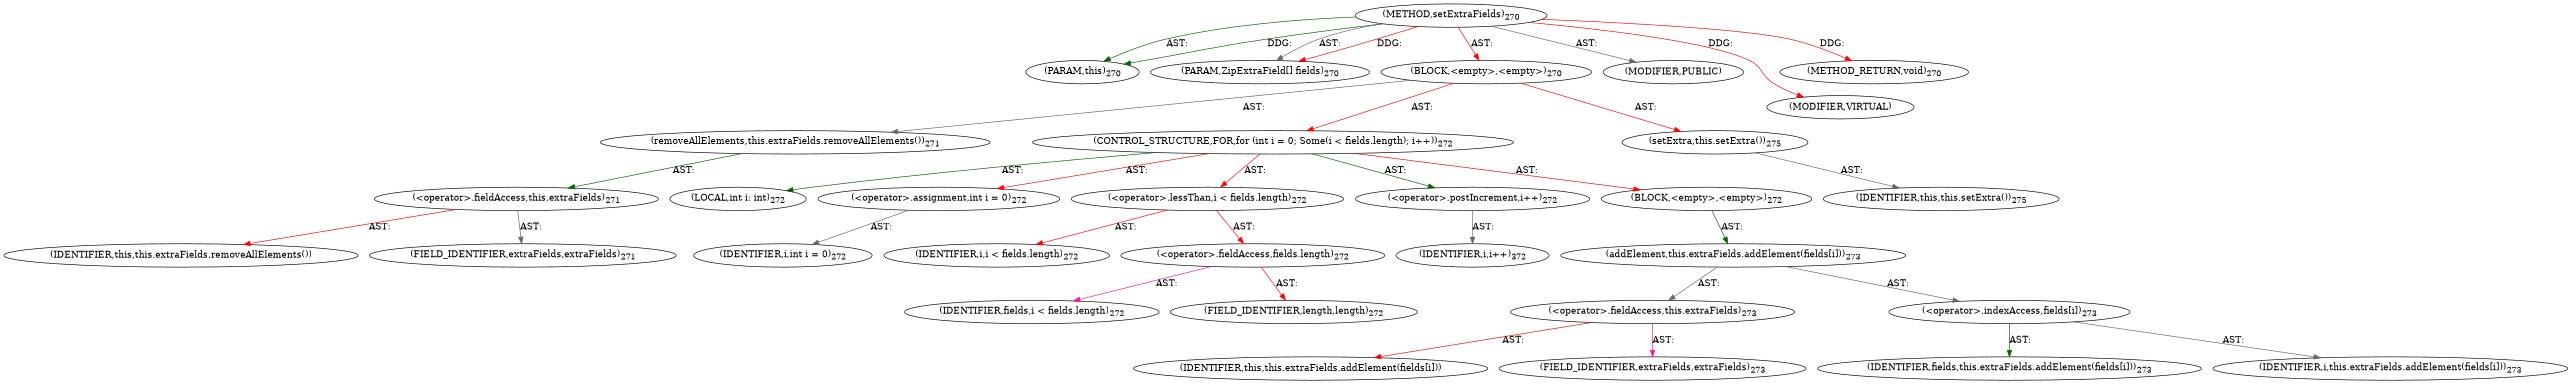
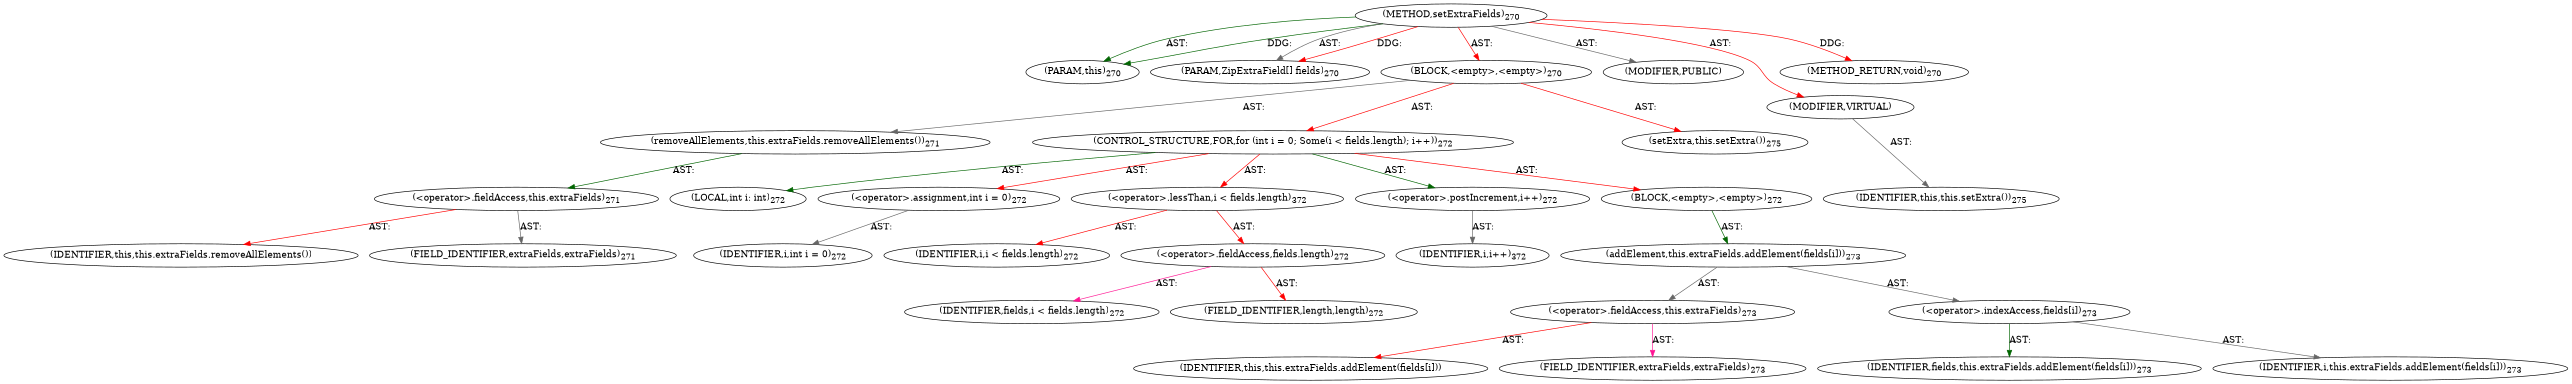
(1722, 44) -> (1722, 44)
(1824, 170) -> (1888, 151)
(1299, 198) -> (1299, 198)
